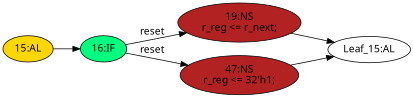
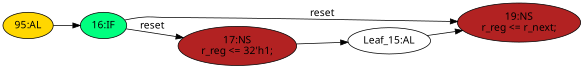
(309, 37) -> (441, 34)
(28, 49) -> (28, 25)
(239, 75) -> (237, 46)
